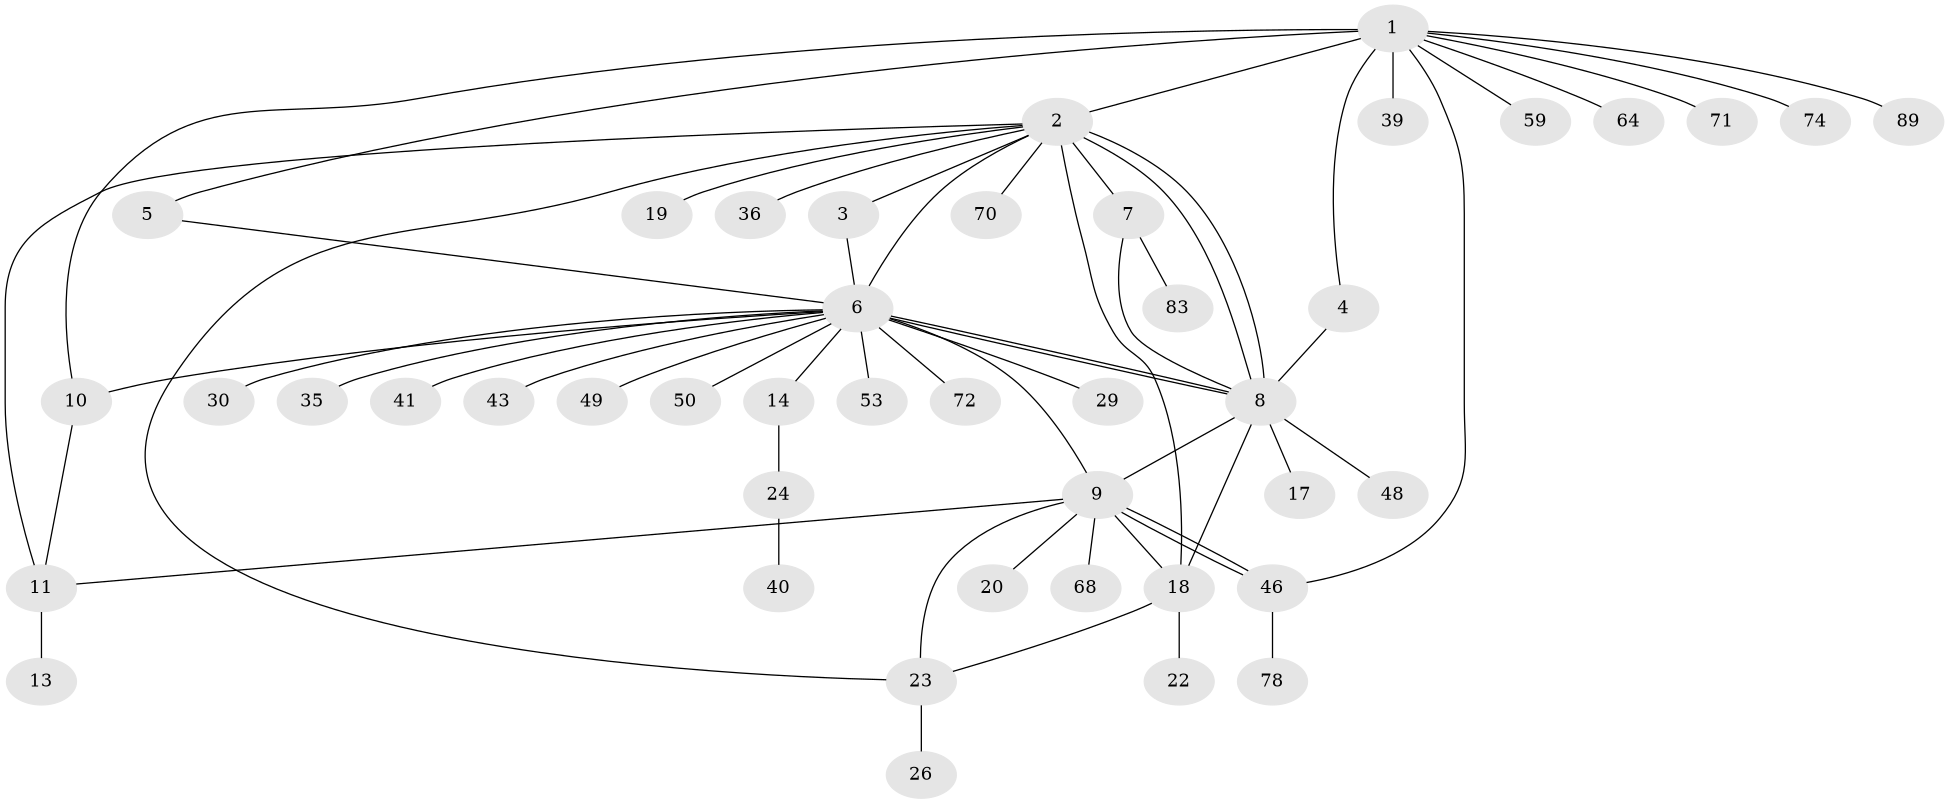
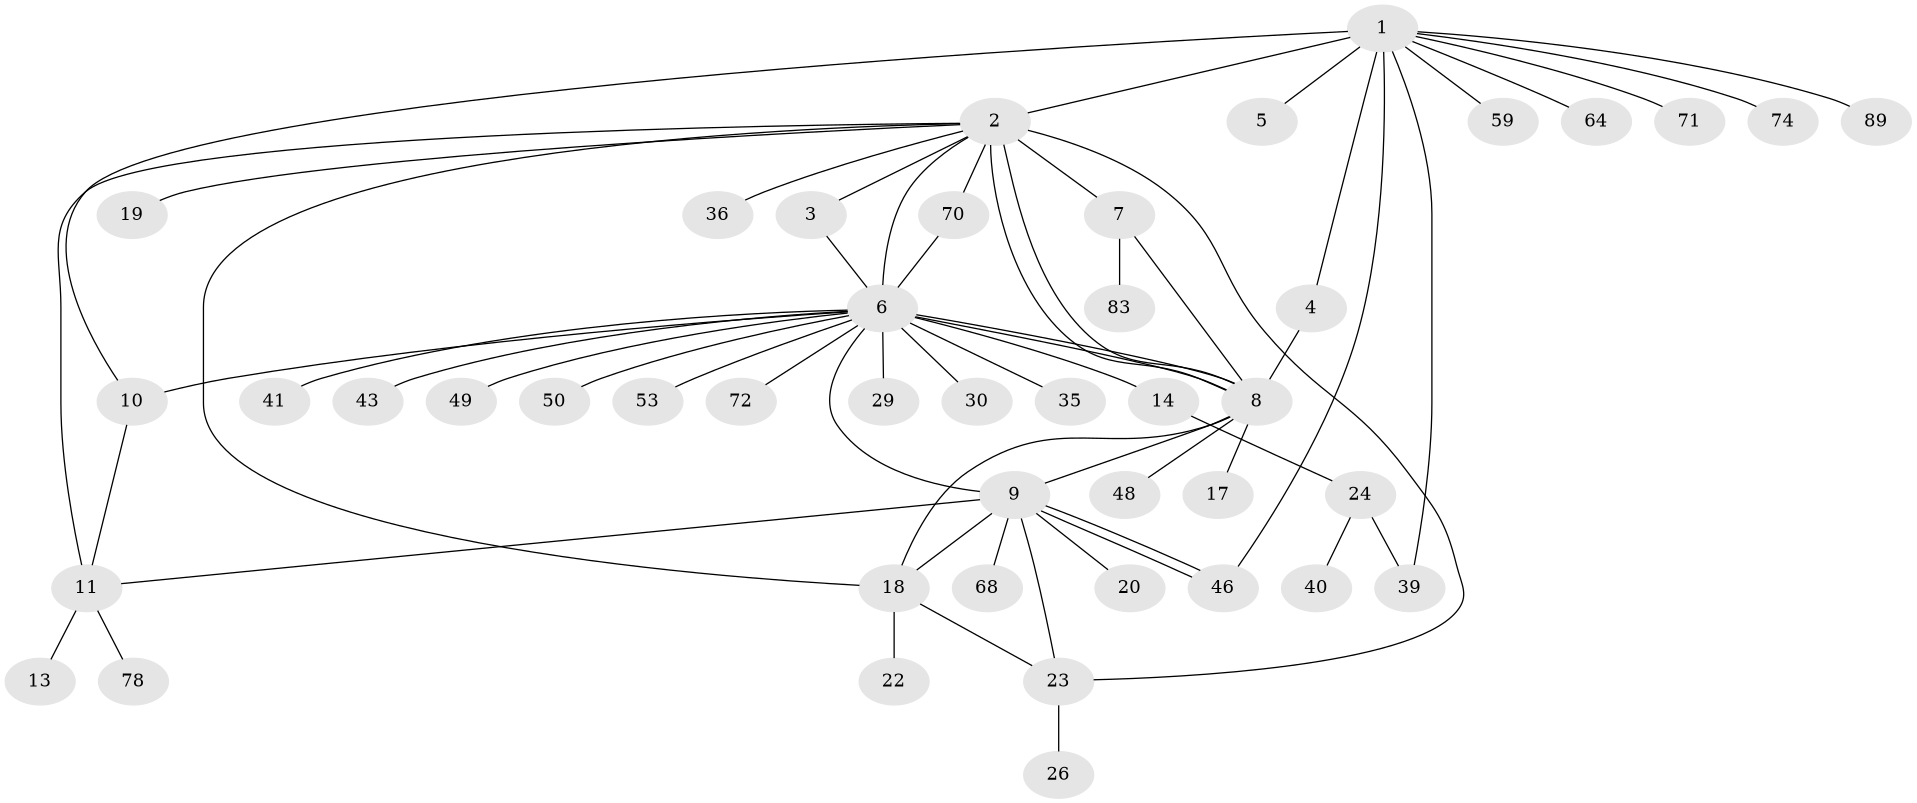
(503, 262) -> (918, 262)
none -> (1385, 542)
(1273, 635) -> (110, 635)
